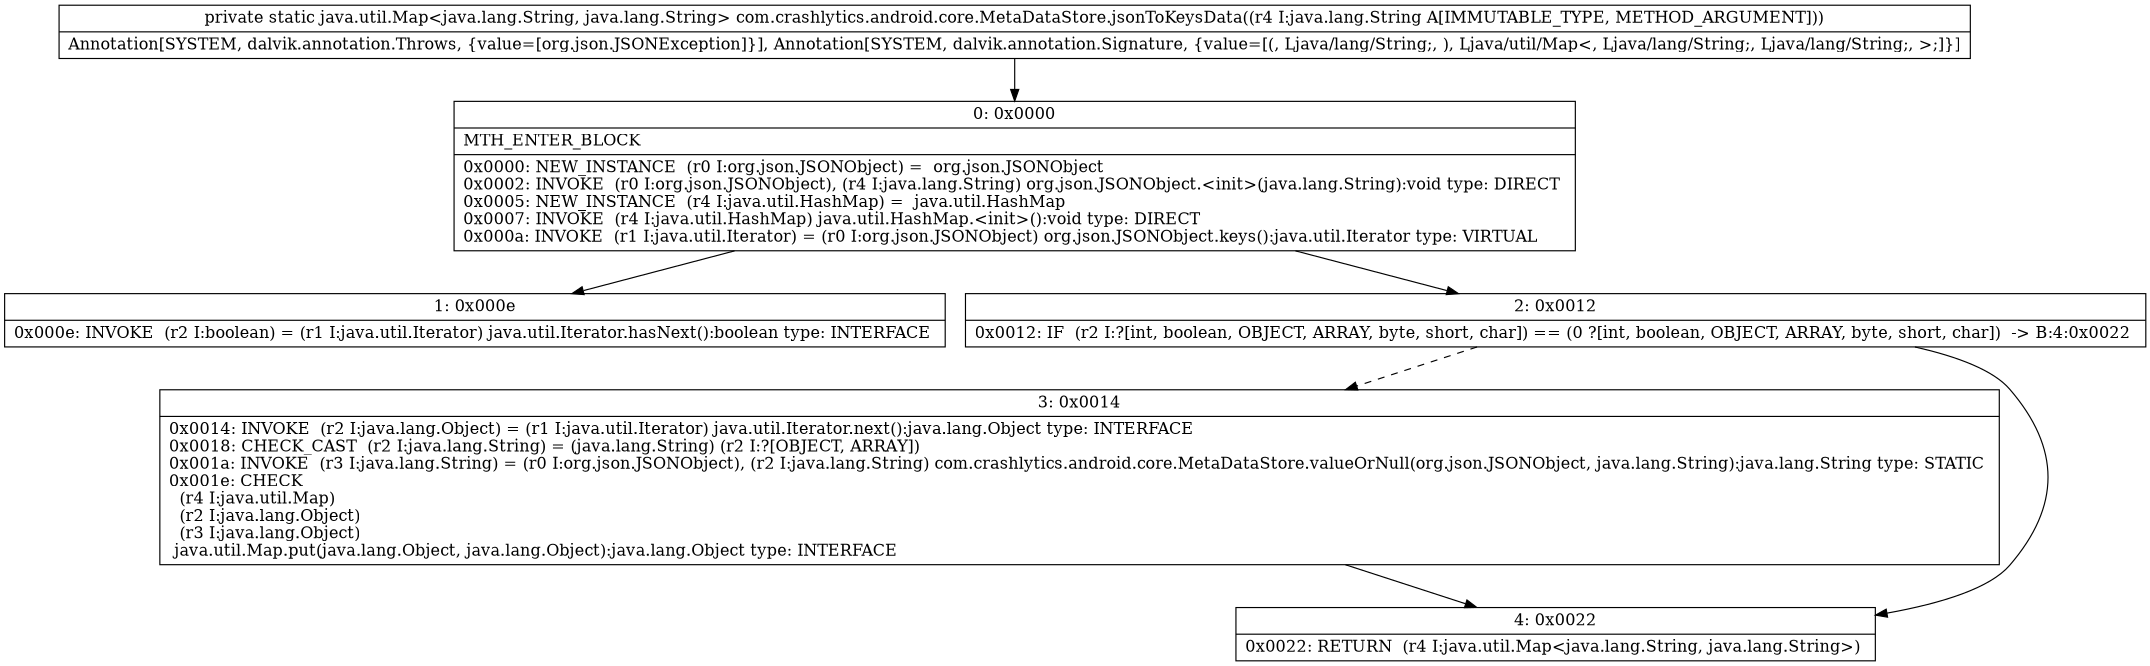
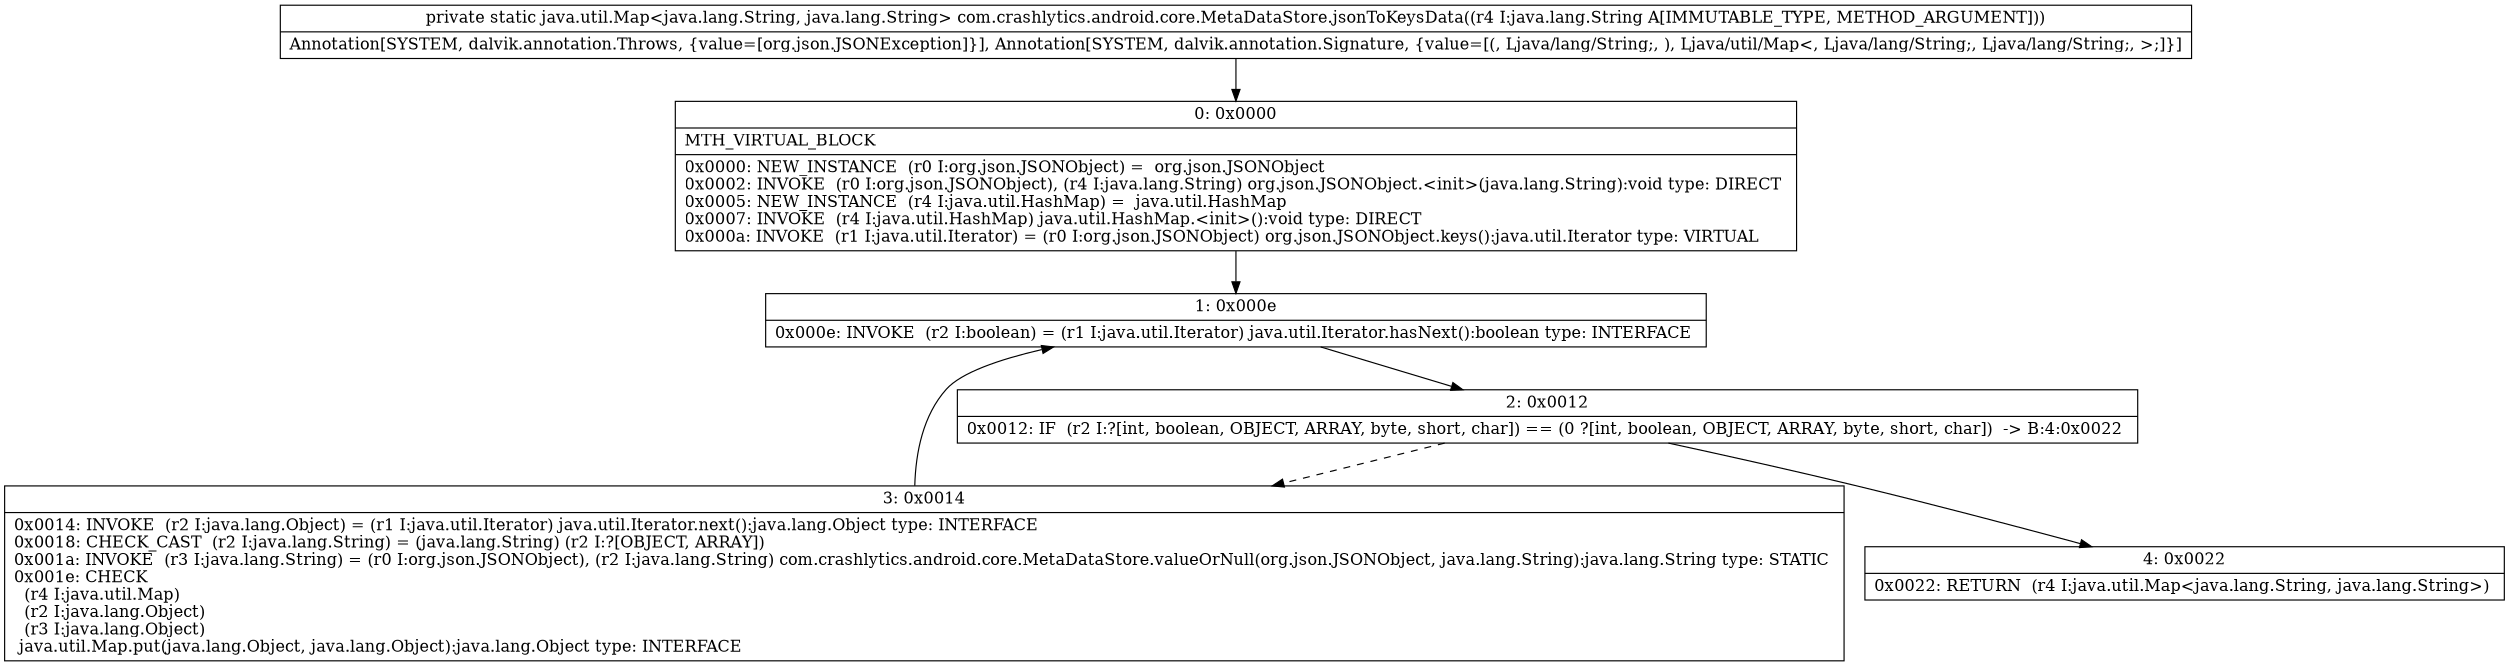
(553, 141) -> (781, 141)
(1371, 271) -> (1386, 367)
(1406, 584) -> (947, 389)
